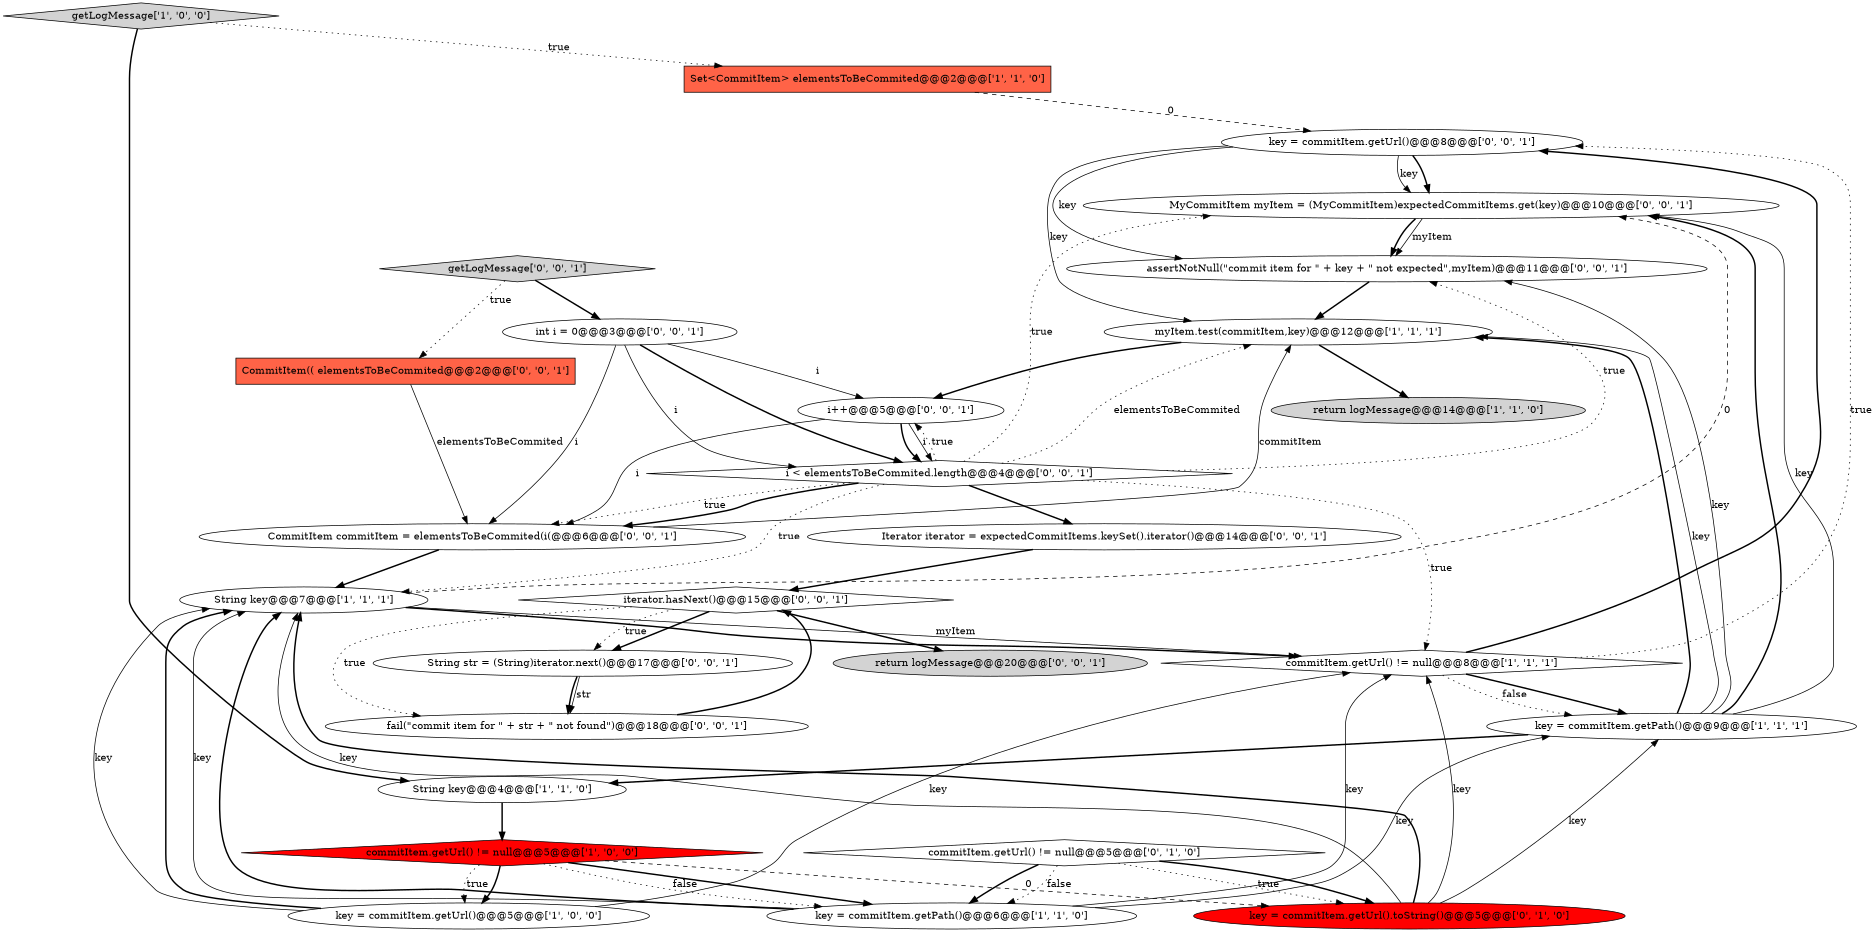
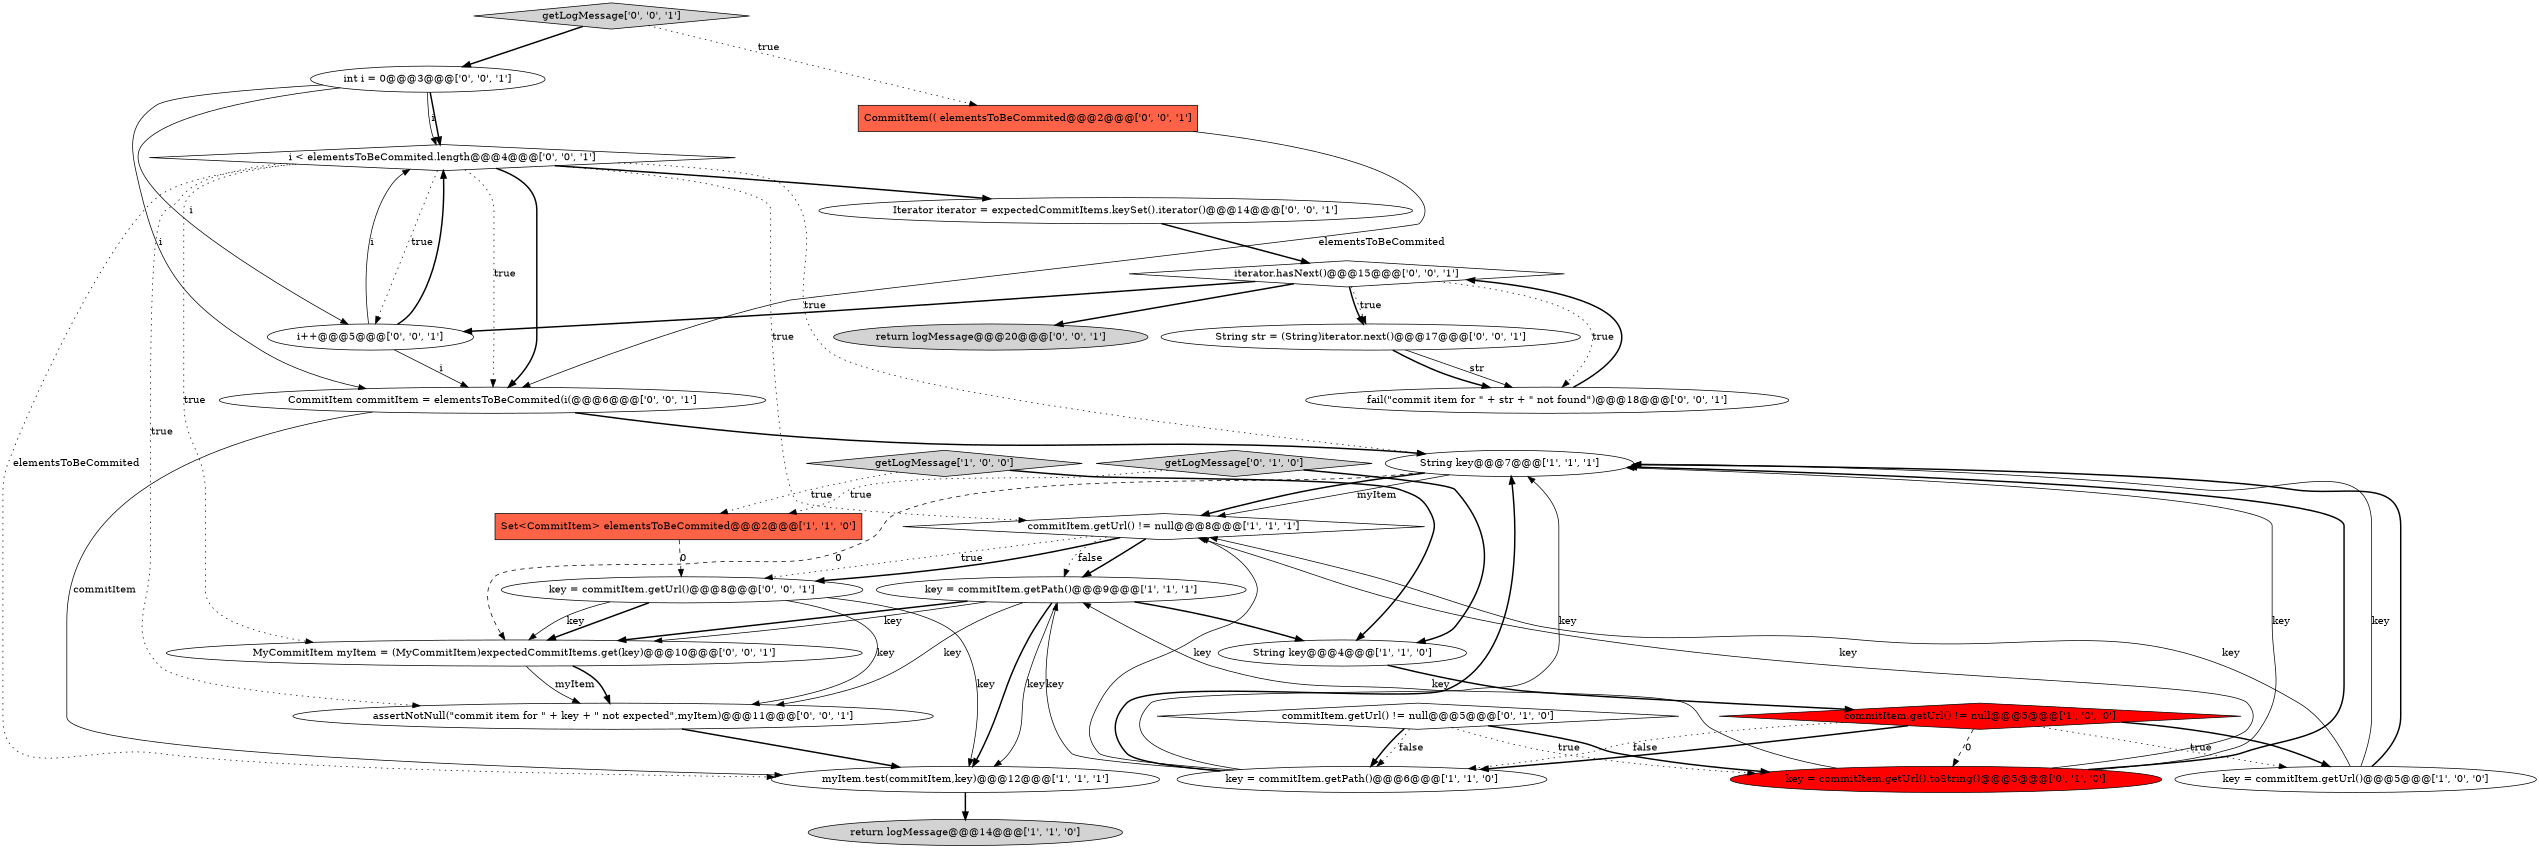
(1060, 362) -> (864, 309)
none -> (1234, 463)
